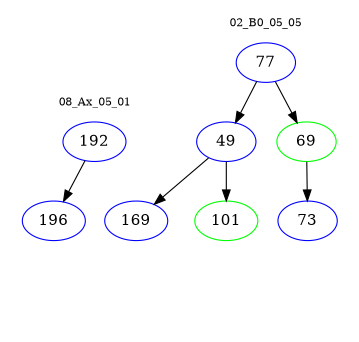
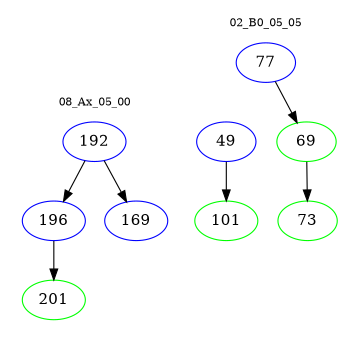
(249, 97) -> none
(95, 103) -> (95, 103)
(193, 172) -> (113, 176)
(308, 221) -> (308, 221)
none -> (54, 300)
